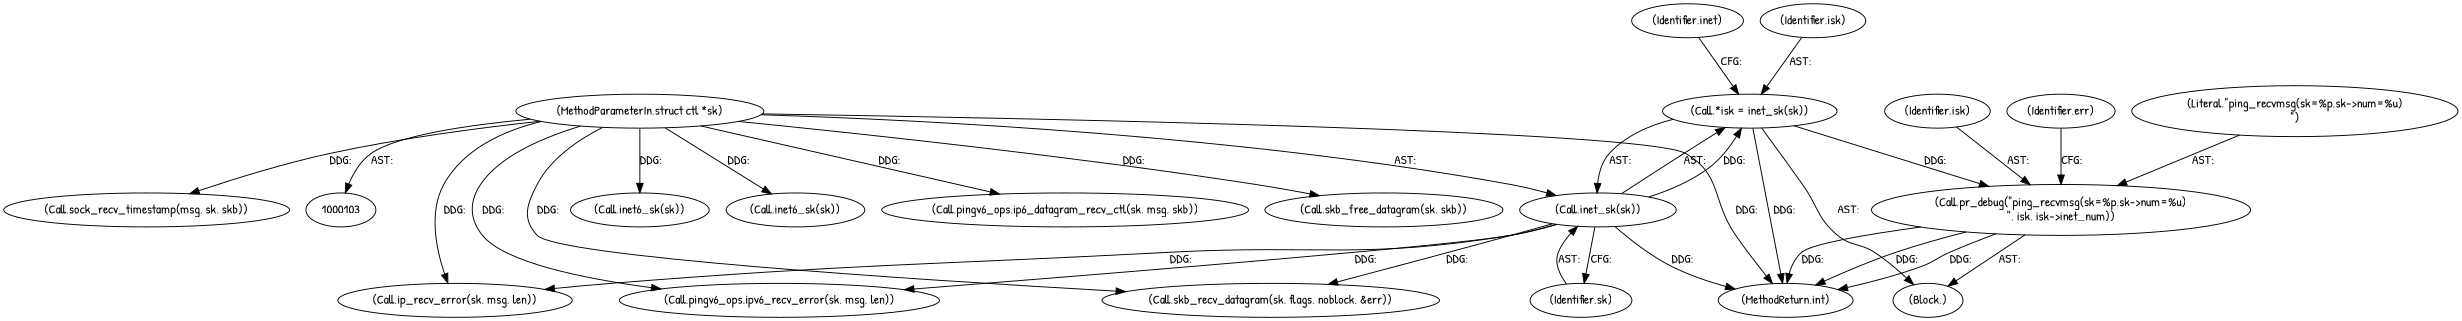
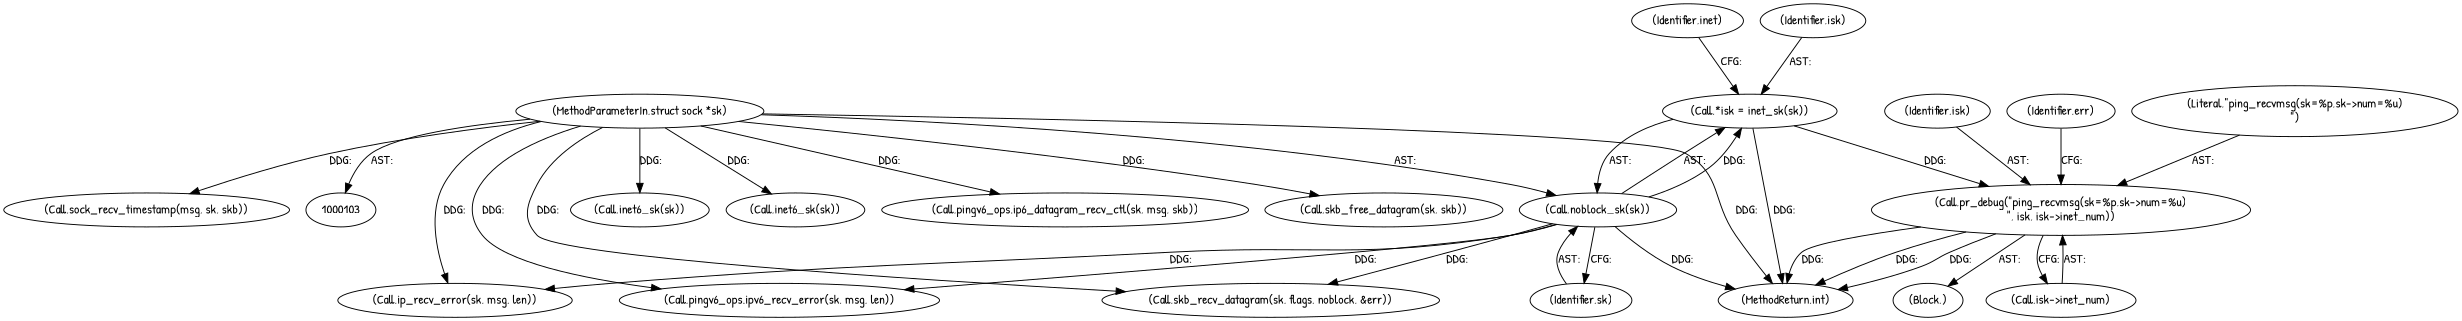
(640, 111) -> (640, 111)
(1598, 210) -> (1598, 210)
(1821, 217) -> none
none -> (2061, 300)
